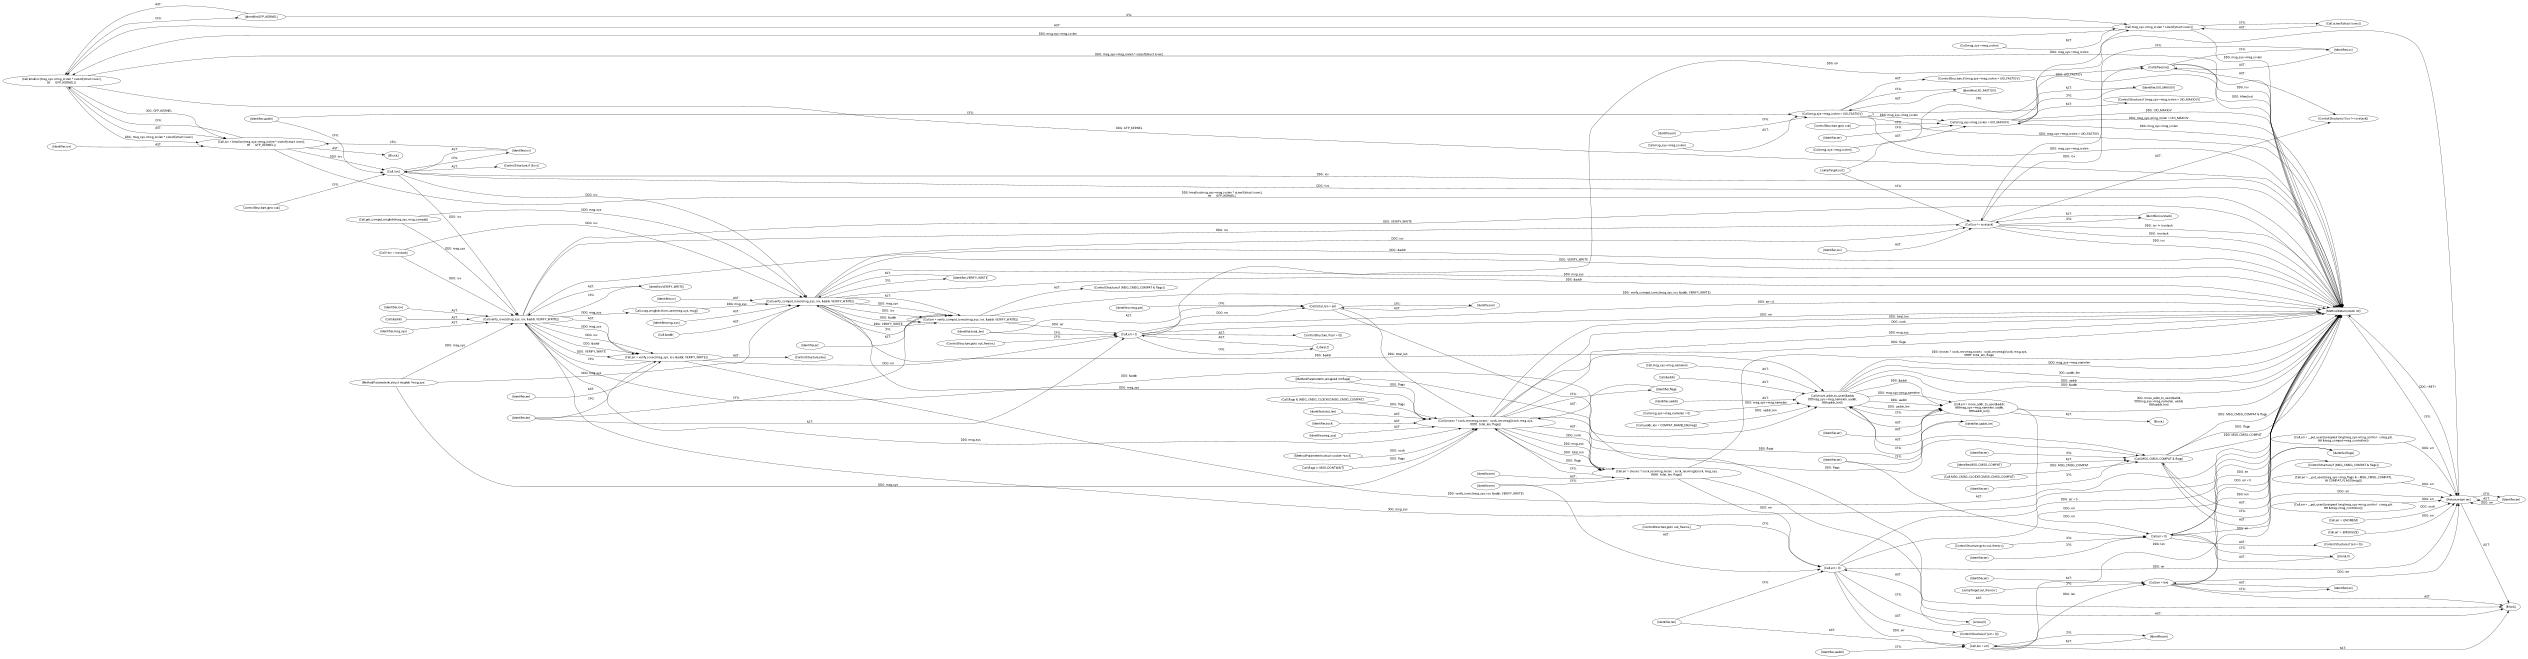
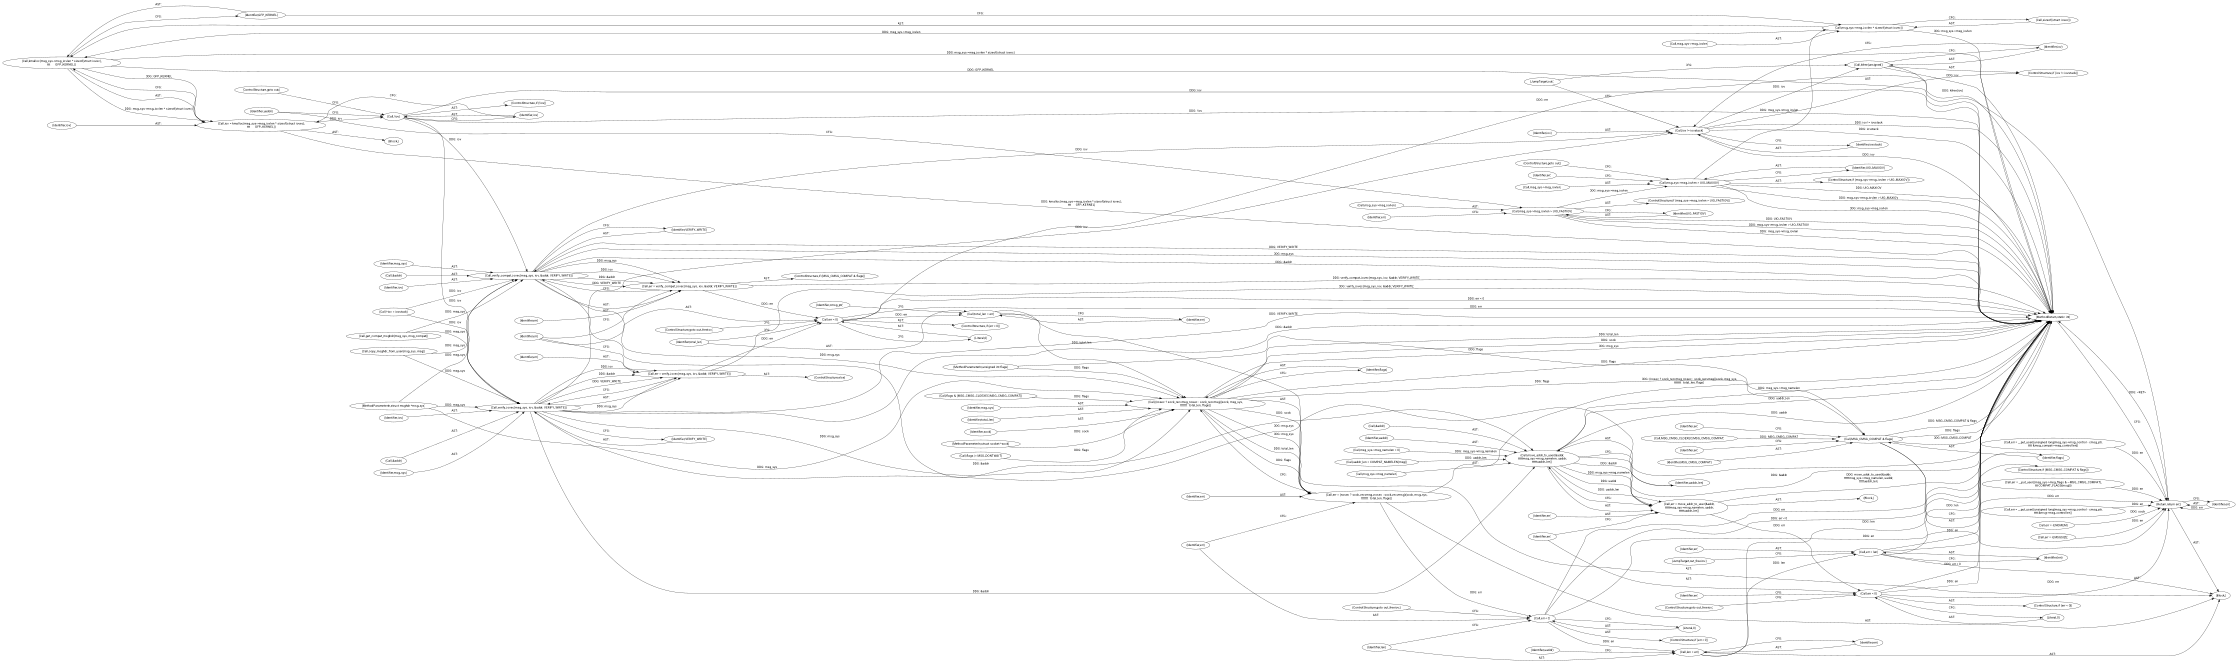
(2159, 67) -> (1869, 65)
(594, 315) -> (460, 379)
